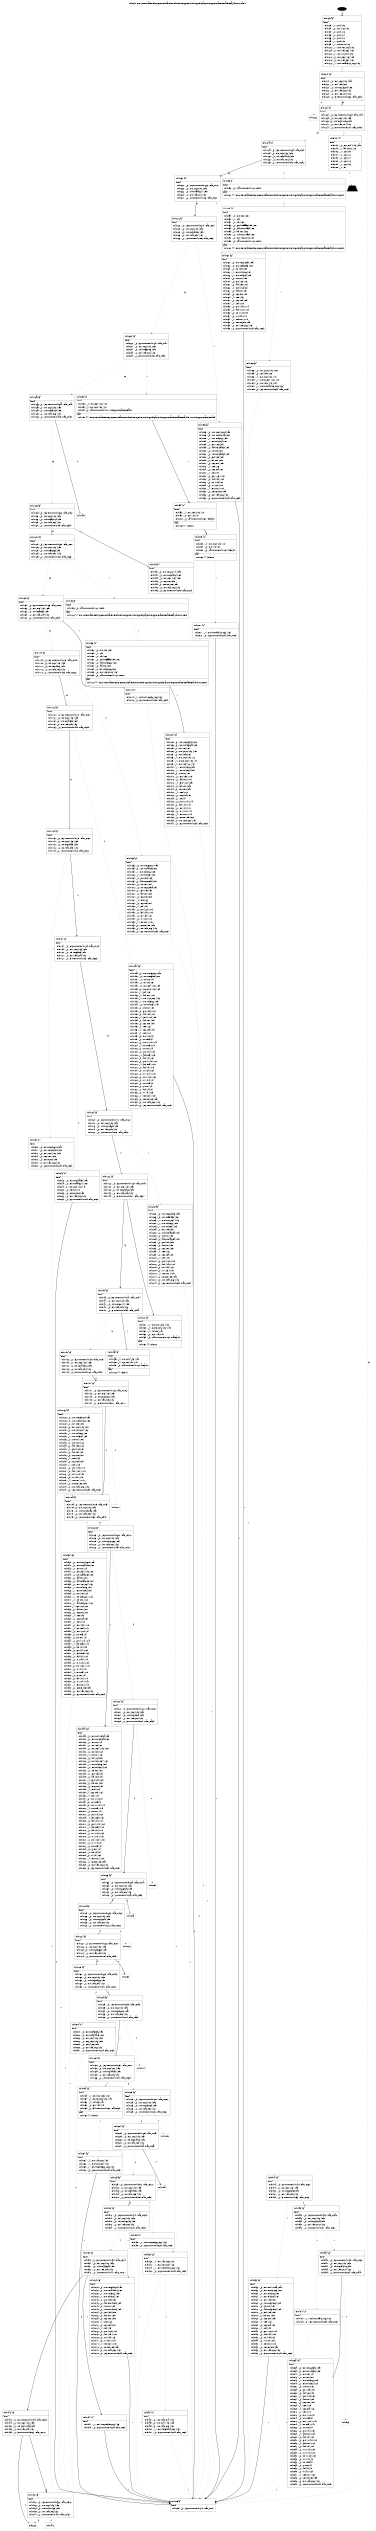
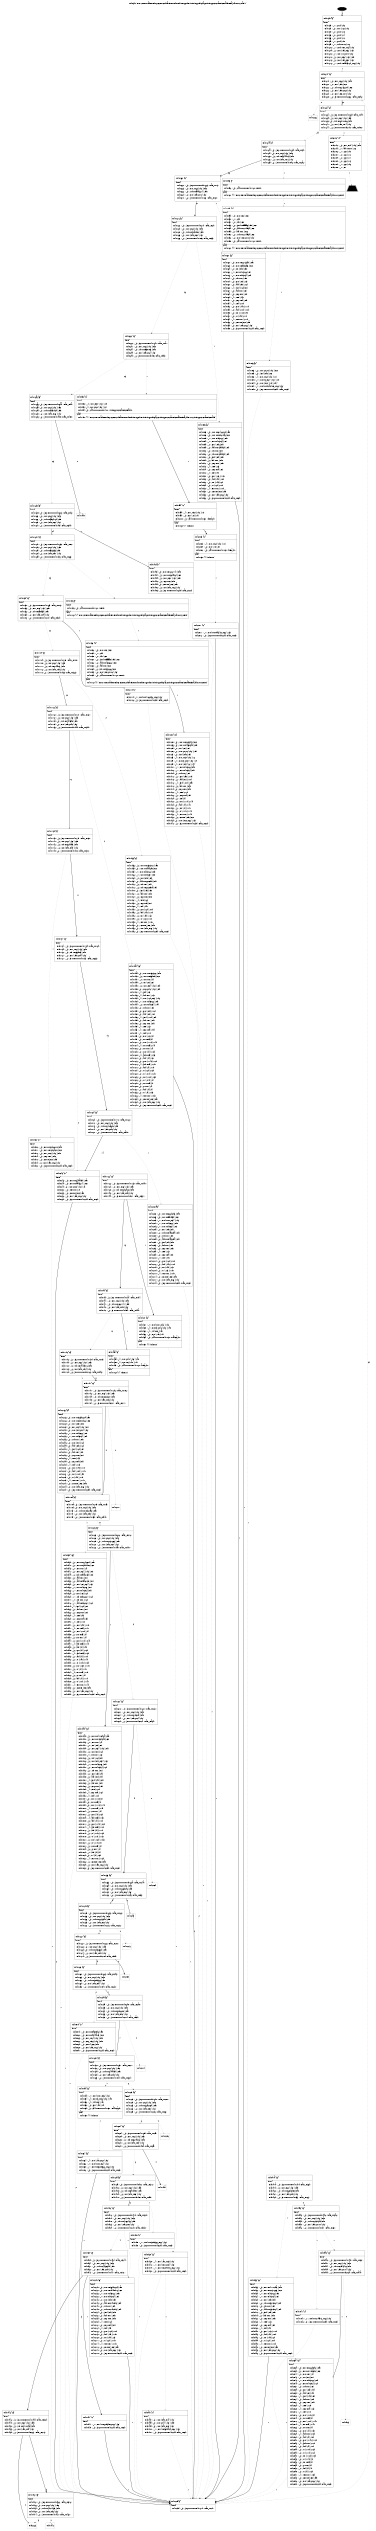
(117, 1154) -> (94, 1153)
